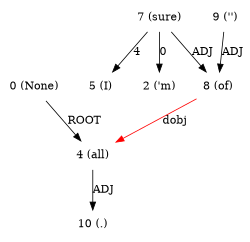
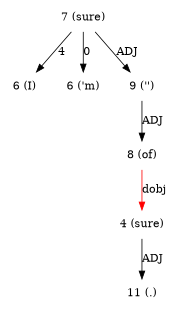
(186, 49) -> (110, 49)
(34, 86) -> none
(101, 86) -> (25, 86)
(159, 86) -> (83, 86)
(93, 155) -> (142, 224)
(93, 224) -> (142, 293)
